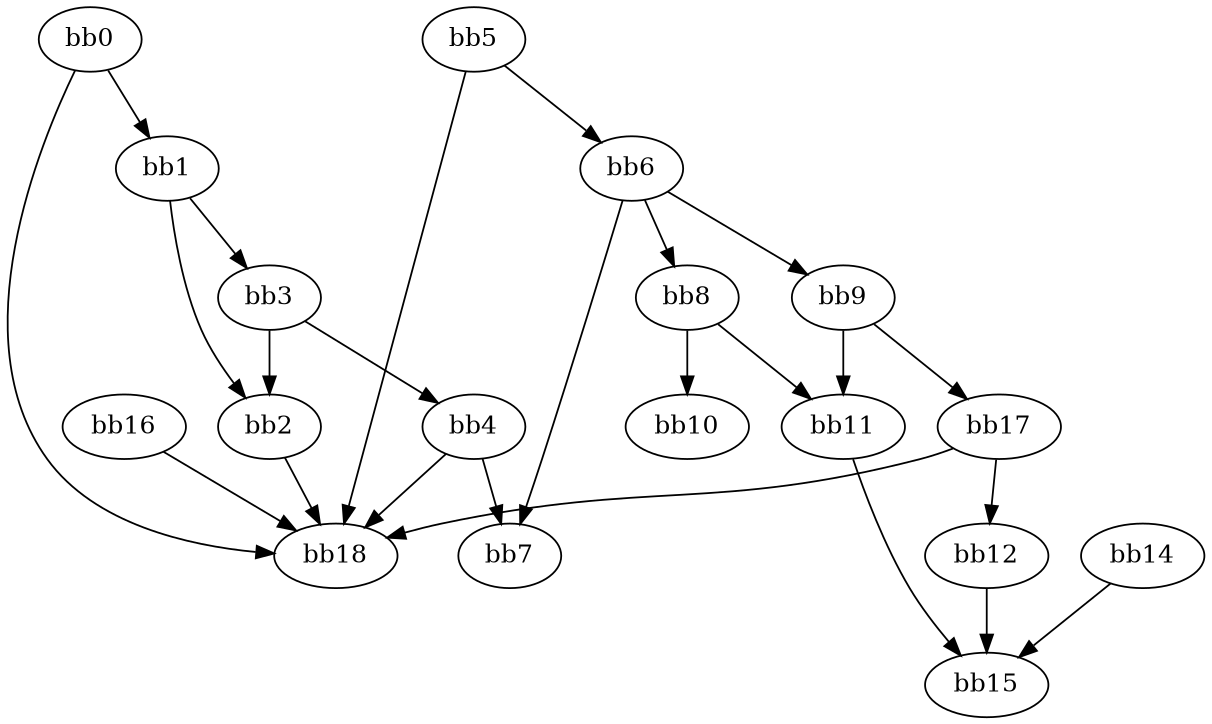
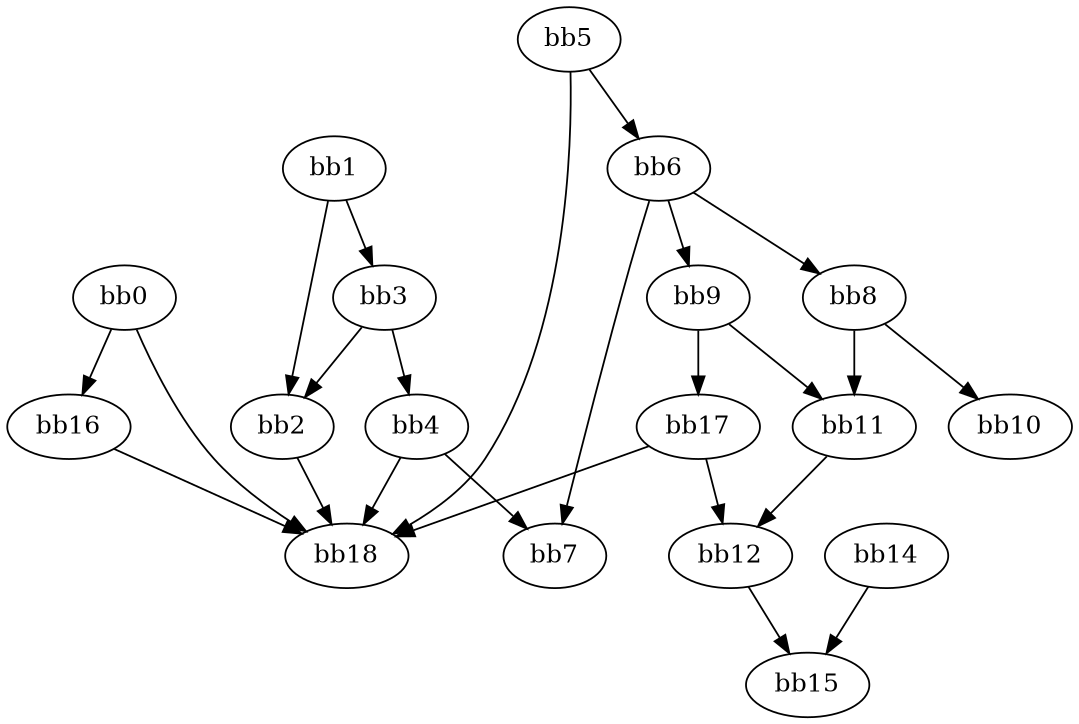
(124, 96) -> (101, 353)
(892, 555) -> (799, 485)
